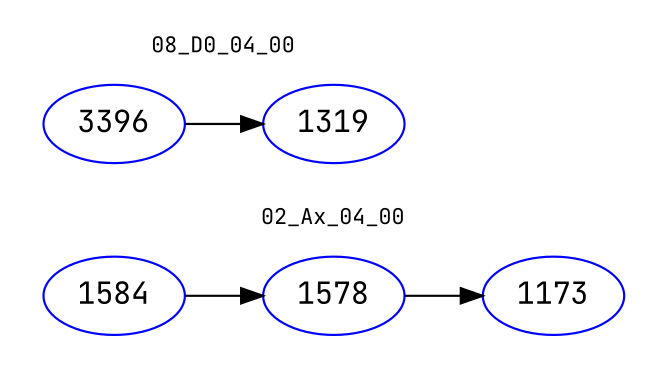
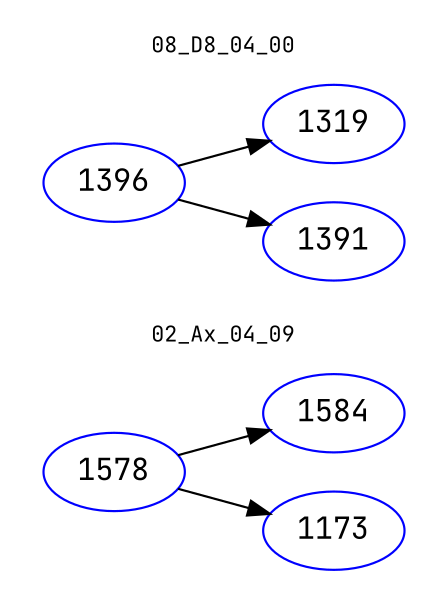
(224, 47) -> (224, 47)
(114, 124) -> (114, 183)
(334, 219) -> (224, 336)
none -> (334, 241)
(213, 296) -> (213, 445)
